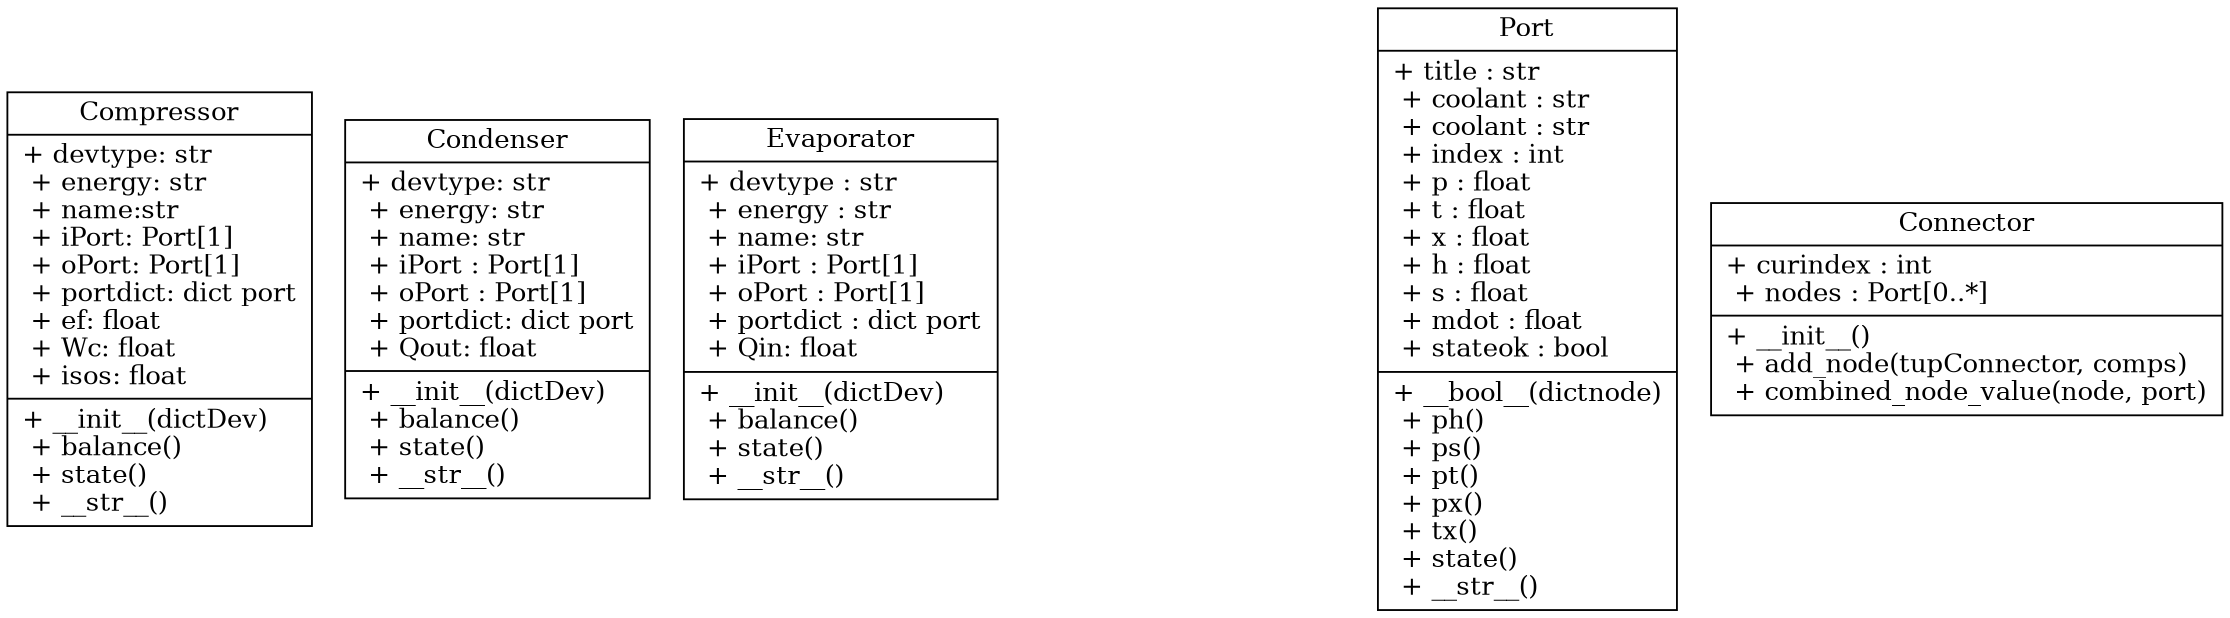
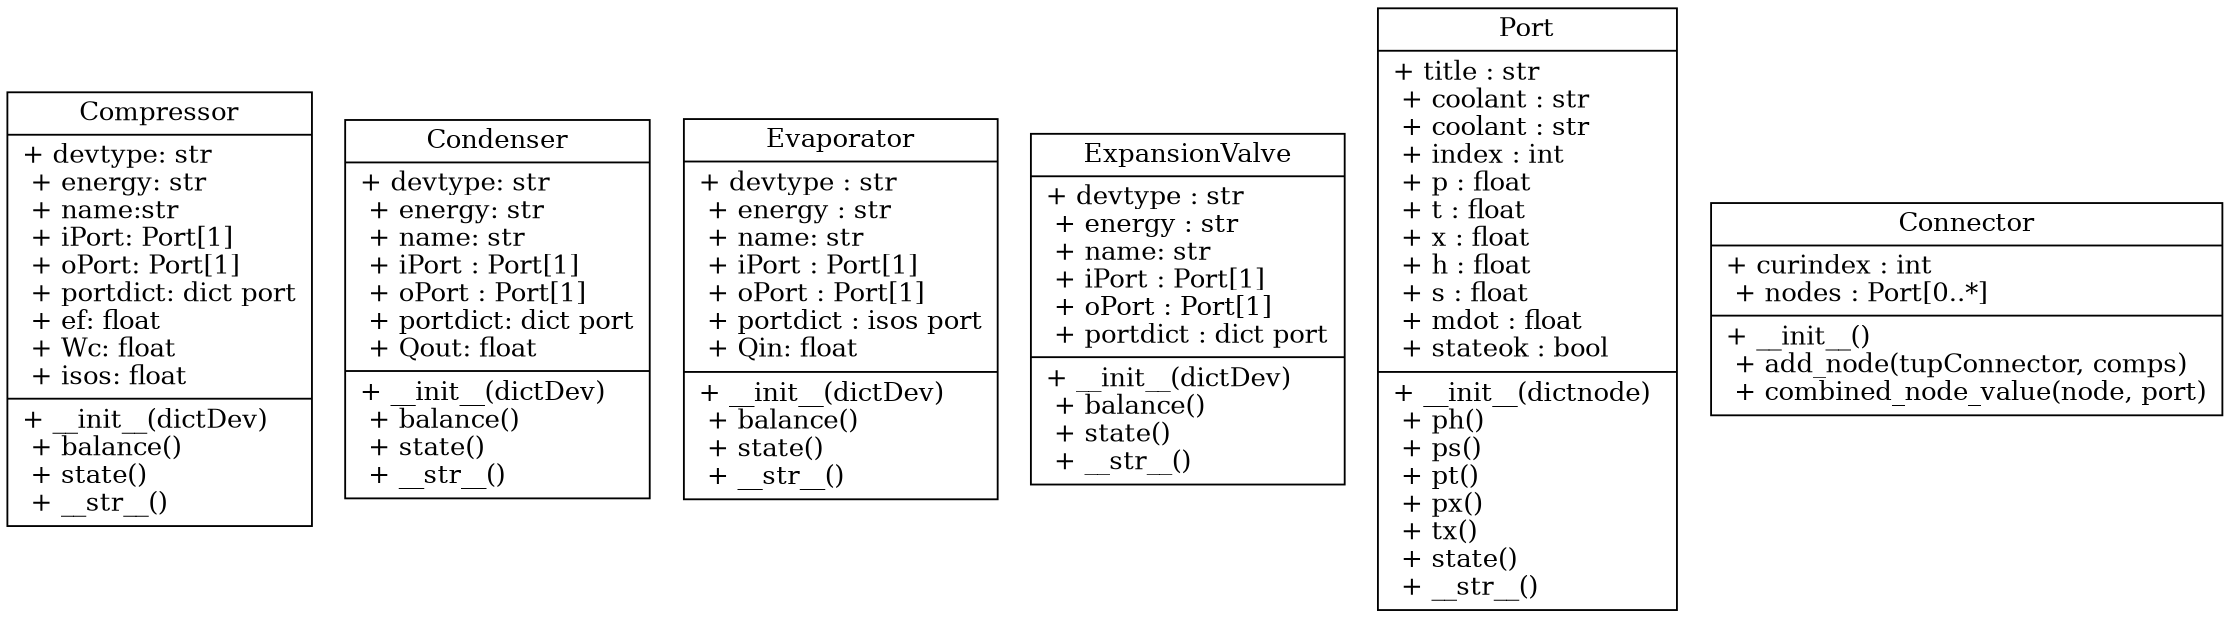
none -> (1188, 309)
(841, 321) -> (841, 321)
(1527, 393) -> (1522, 393)
